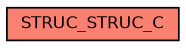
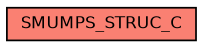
(93, 24) -> (101, 24)
